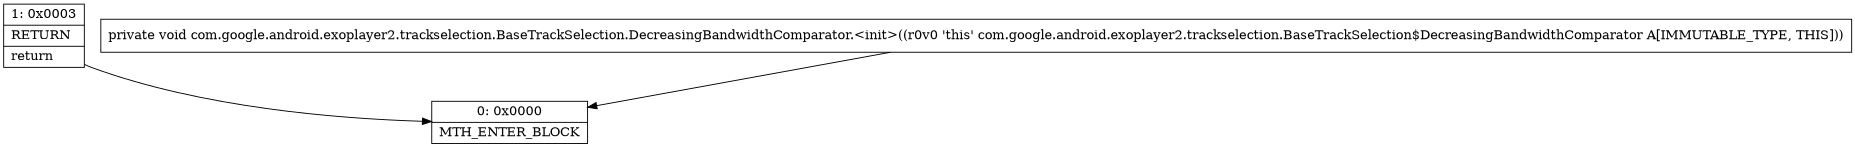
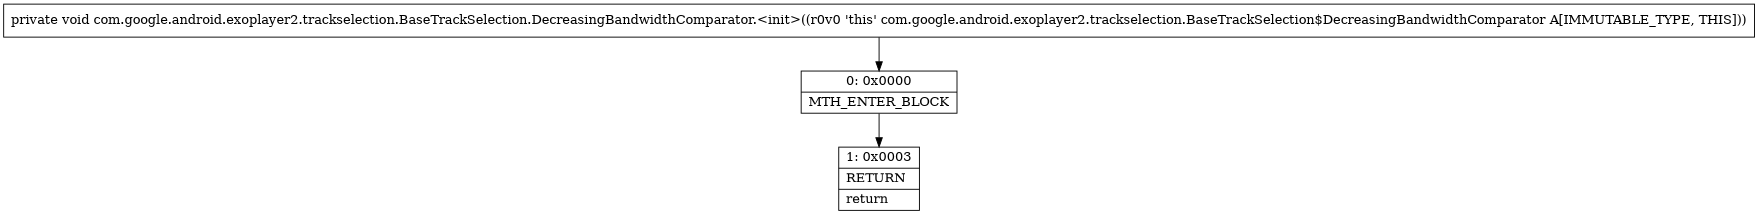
(251, 106) -> (879, 126)
